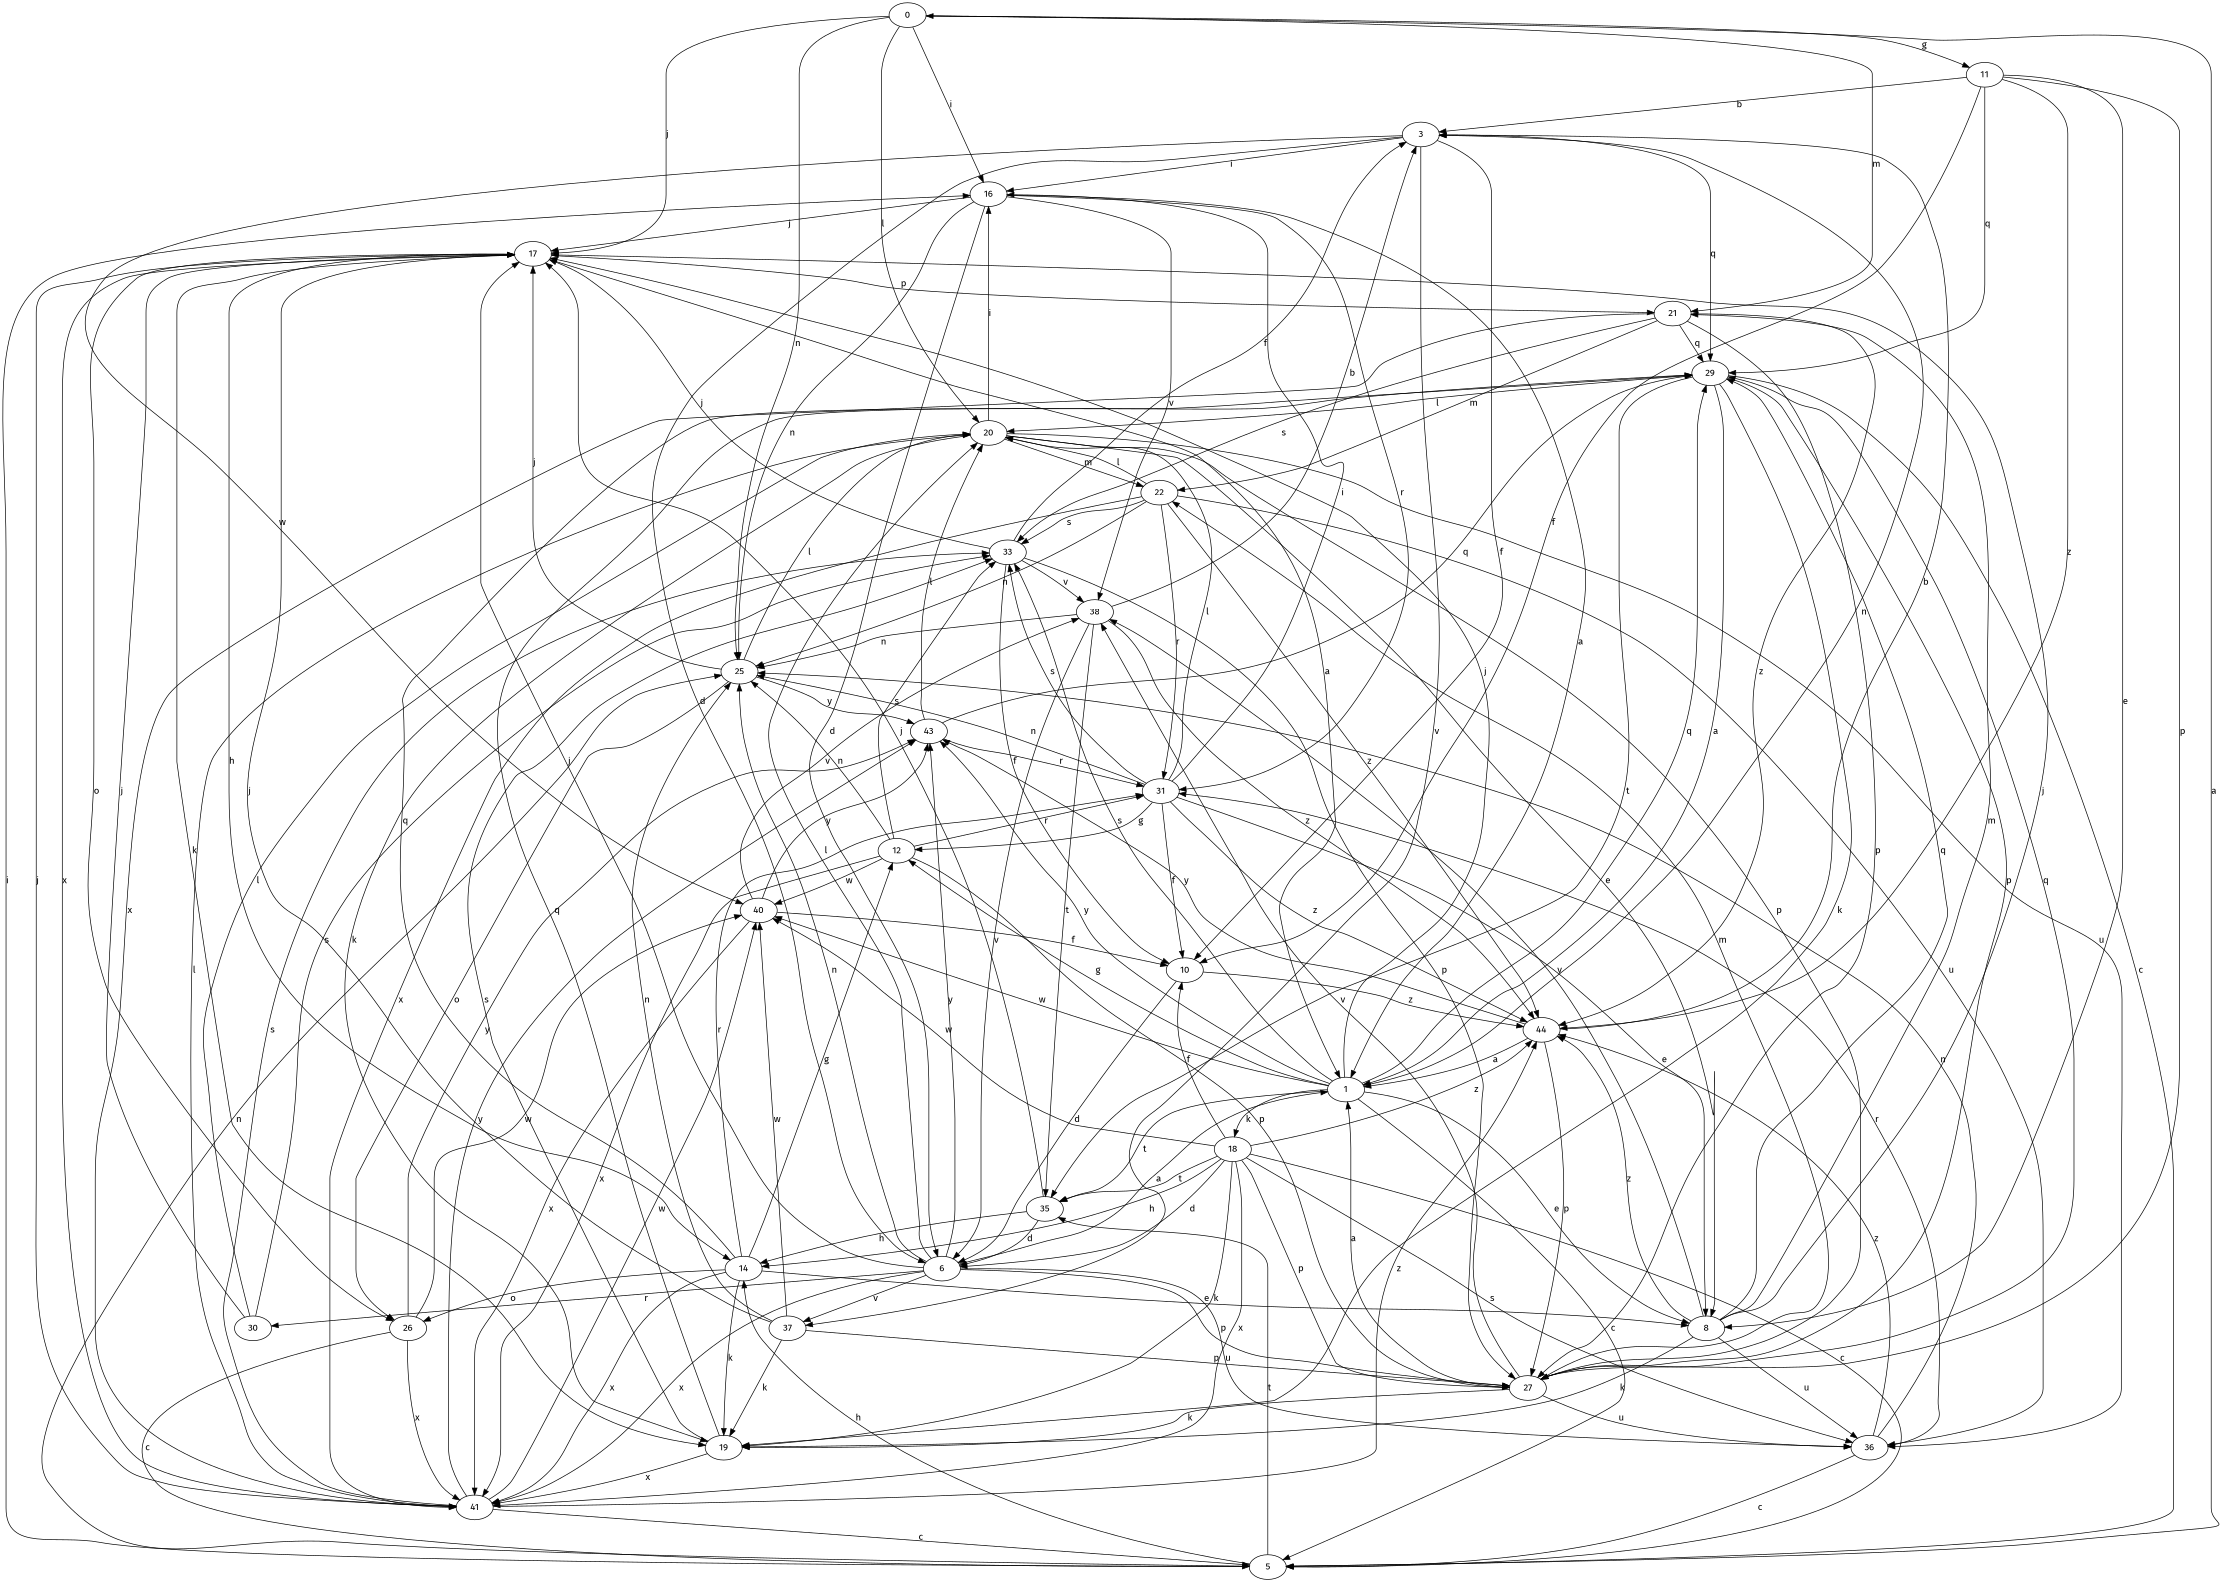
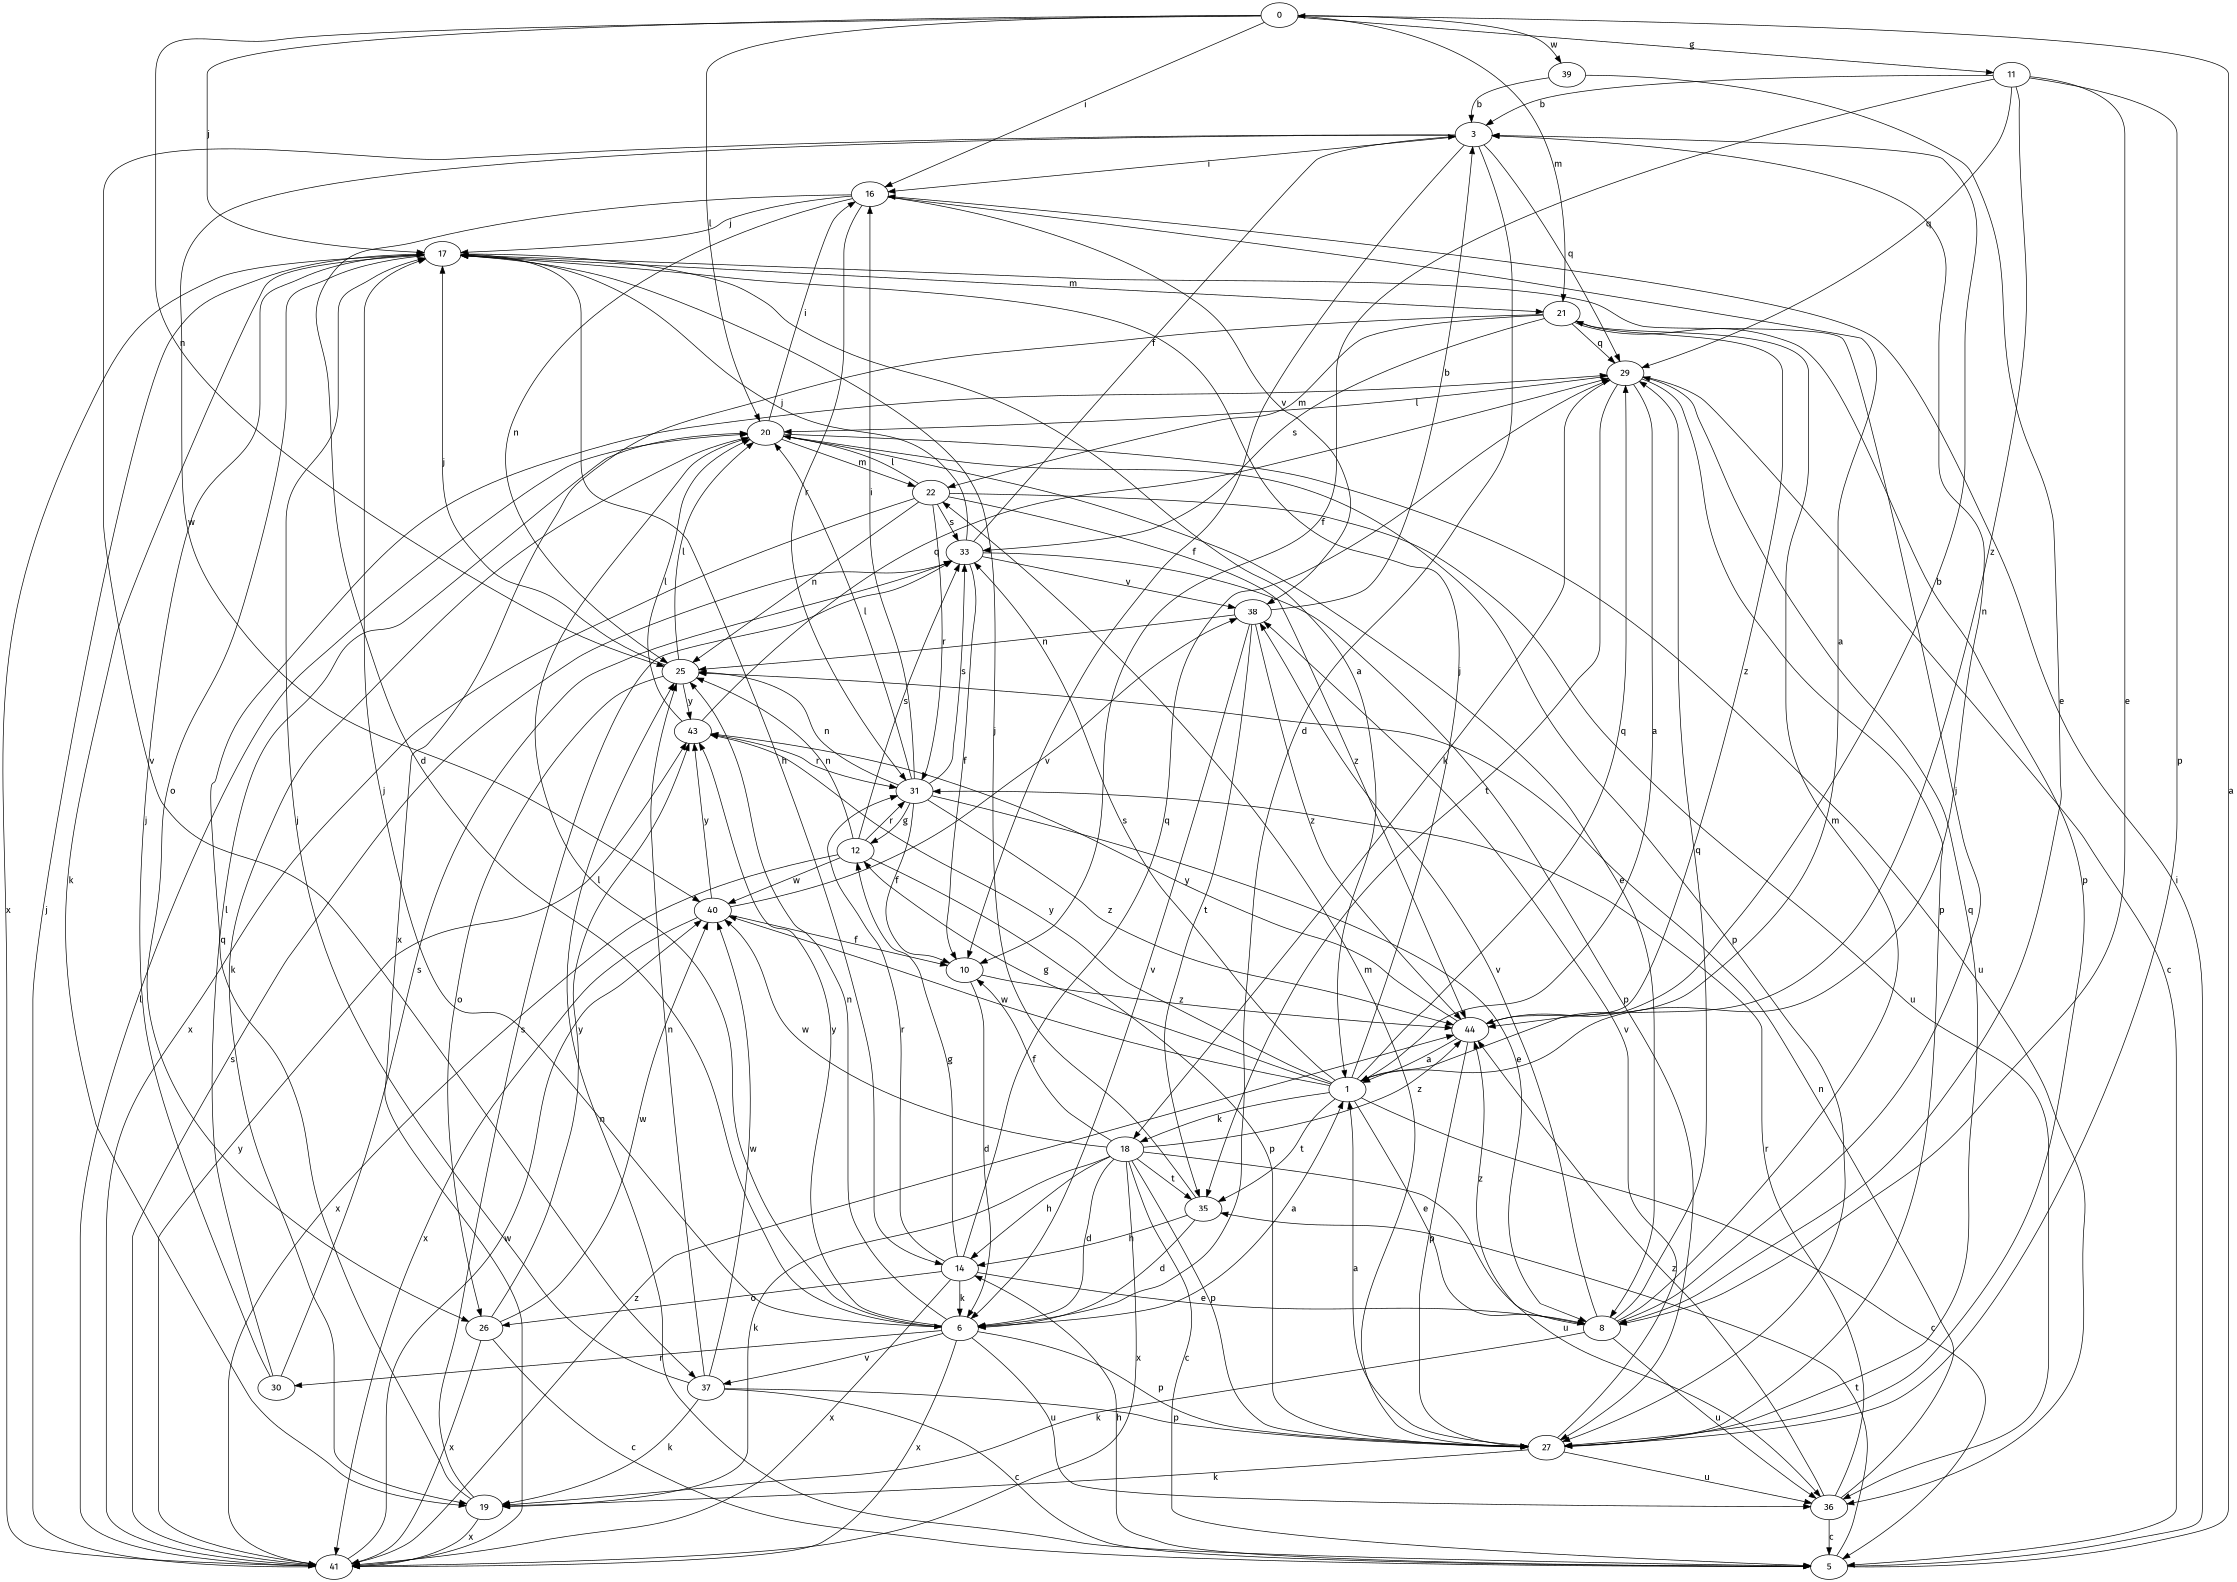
none -> (1567, 75)
(904, 284) -> (1073, 284)
(1555, 1141) -> (1442, 758)
(1492, 1298) -> (1566, 1328)
(728, 1354) -> (960, 1295)
(868, 1537) -> (1079, 1531)
